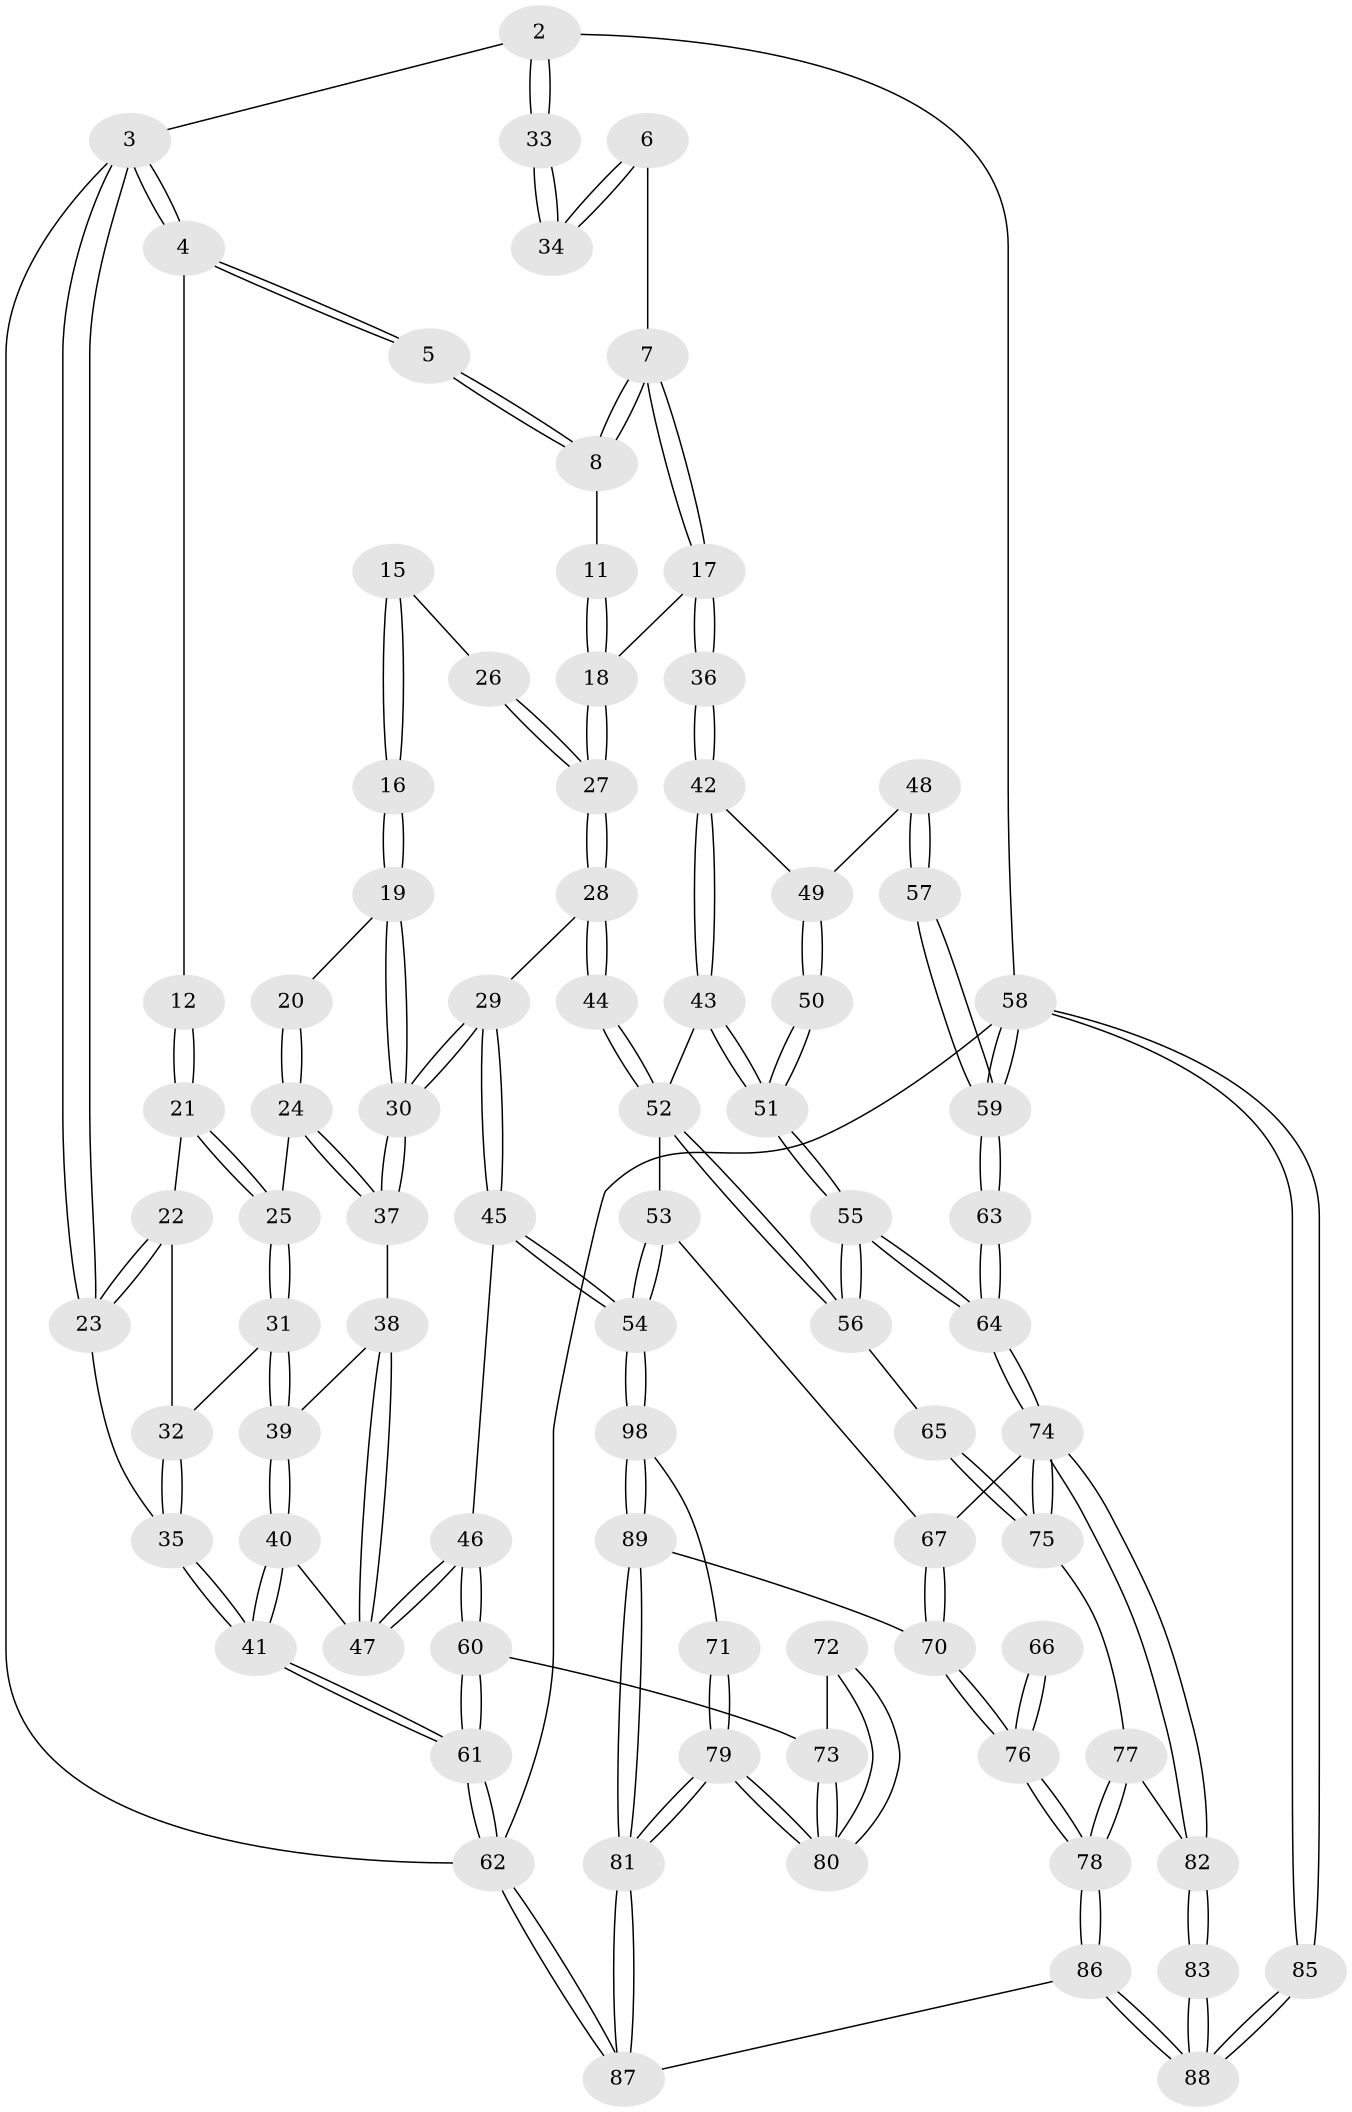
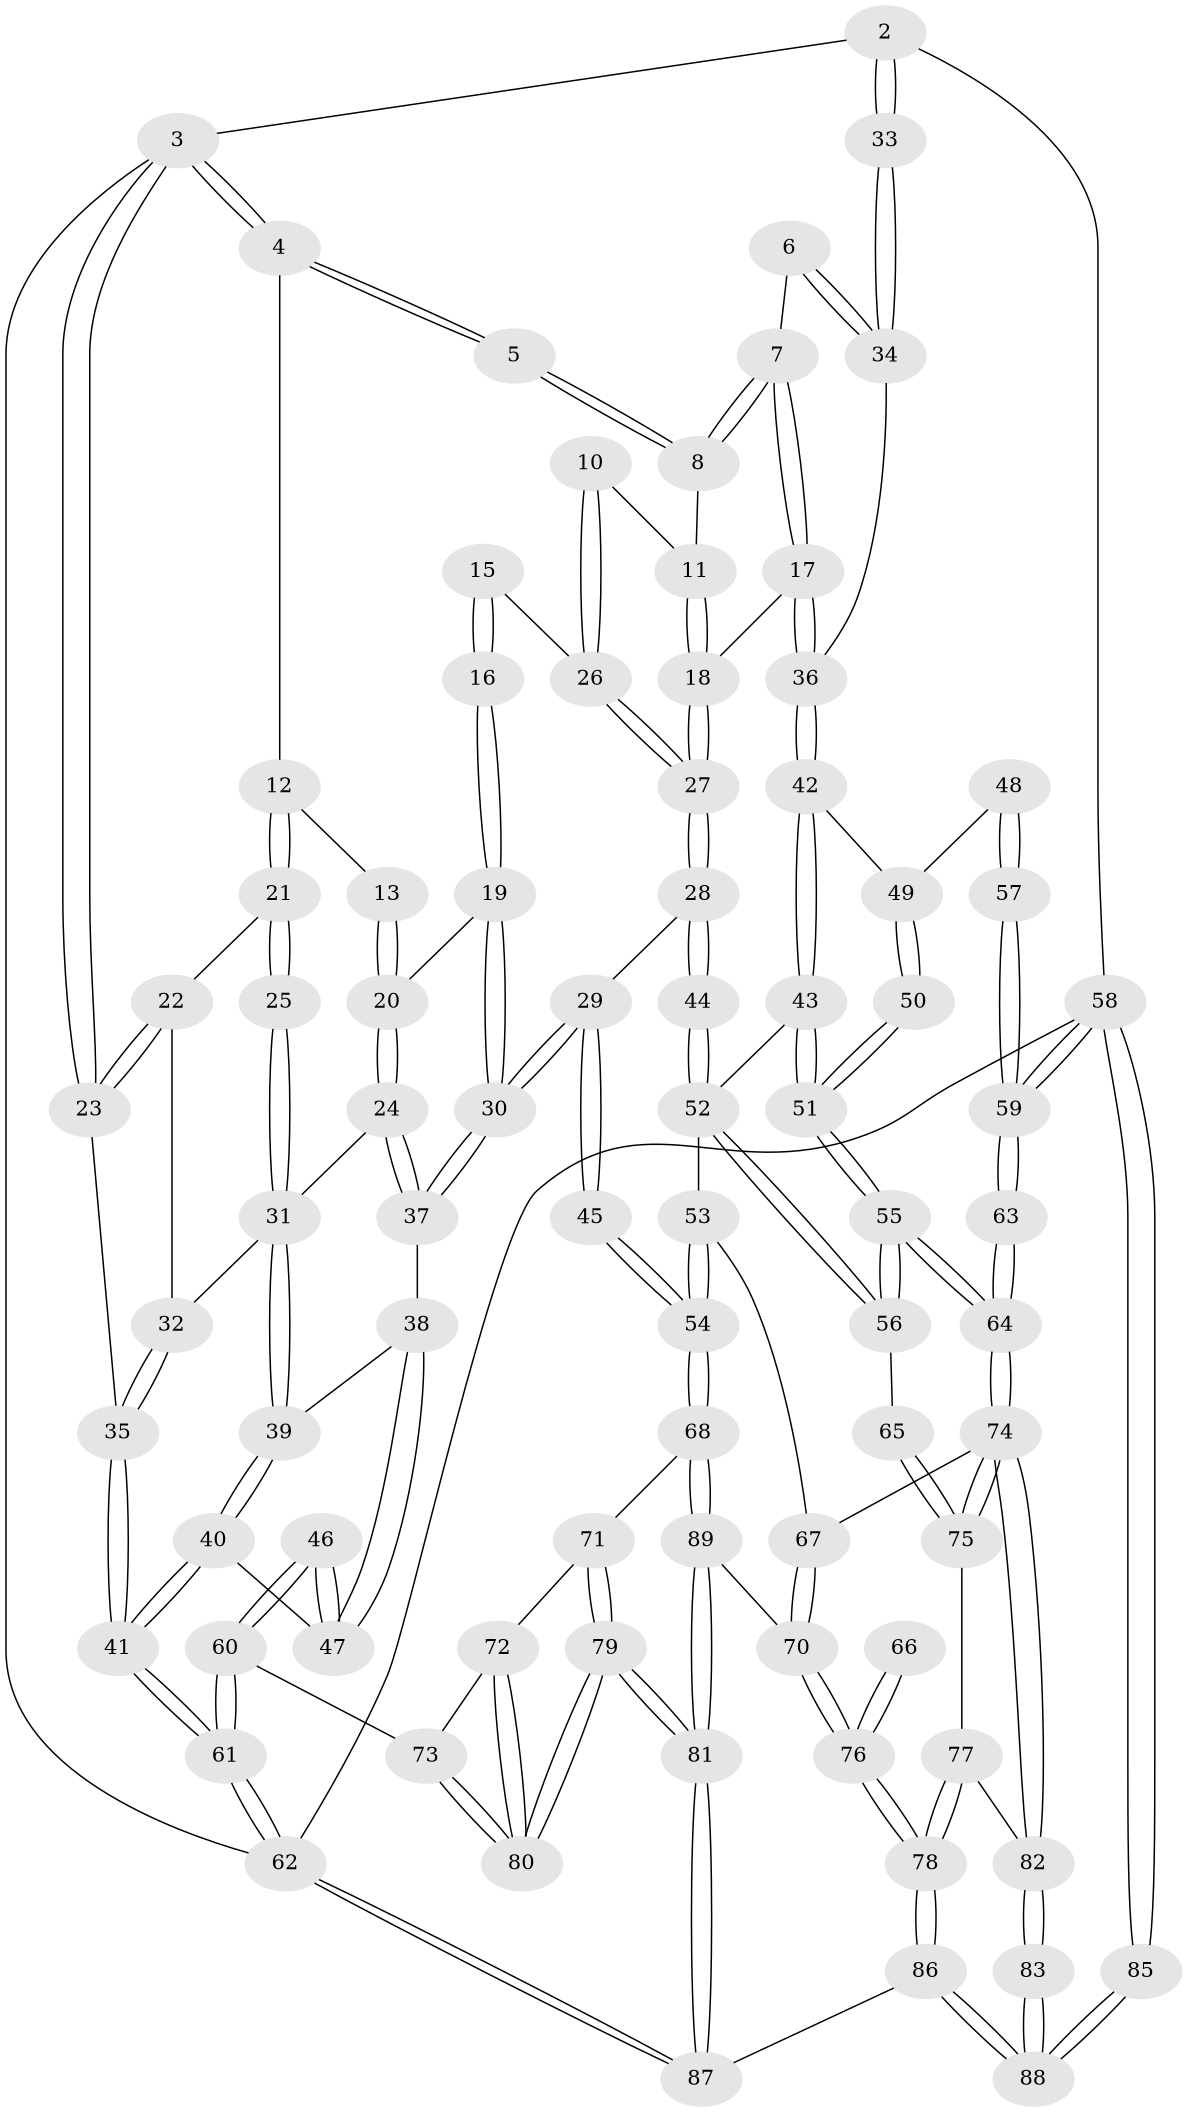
none -> (591, 464)
none -> (876, 524)
none -> (387, 895)
(286, 1164) -> (334, 1164)
(483, 1379) -> none
(636, 1433) -> (699, 1433)
none -> (546, 1595)
